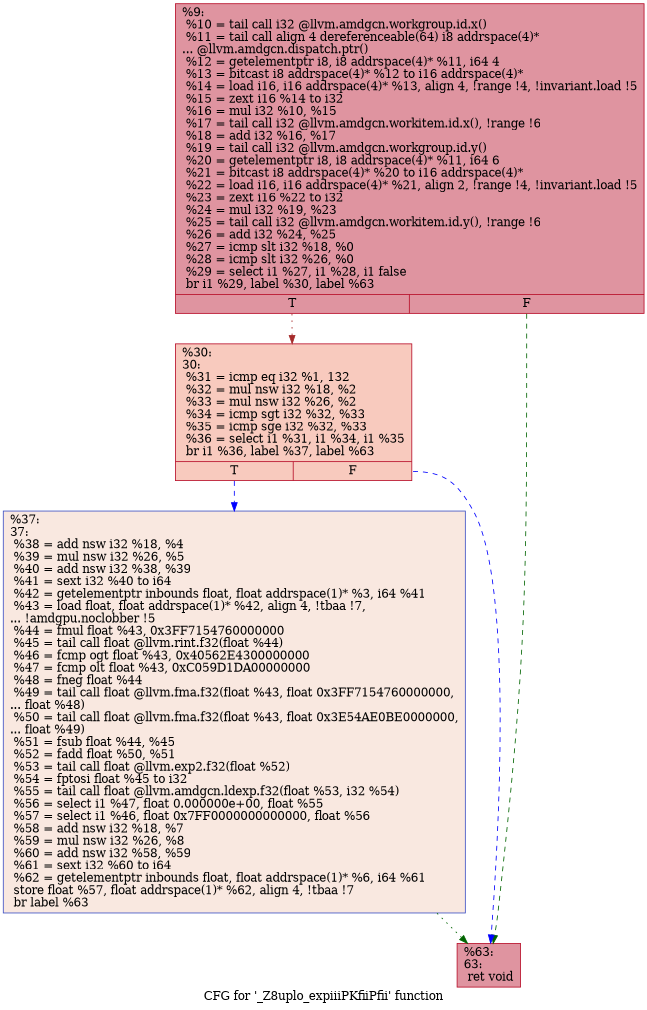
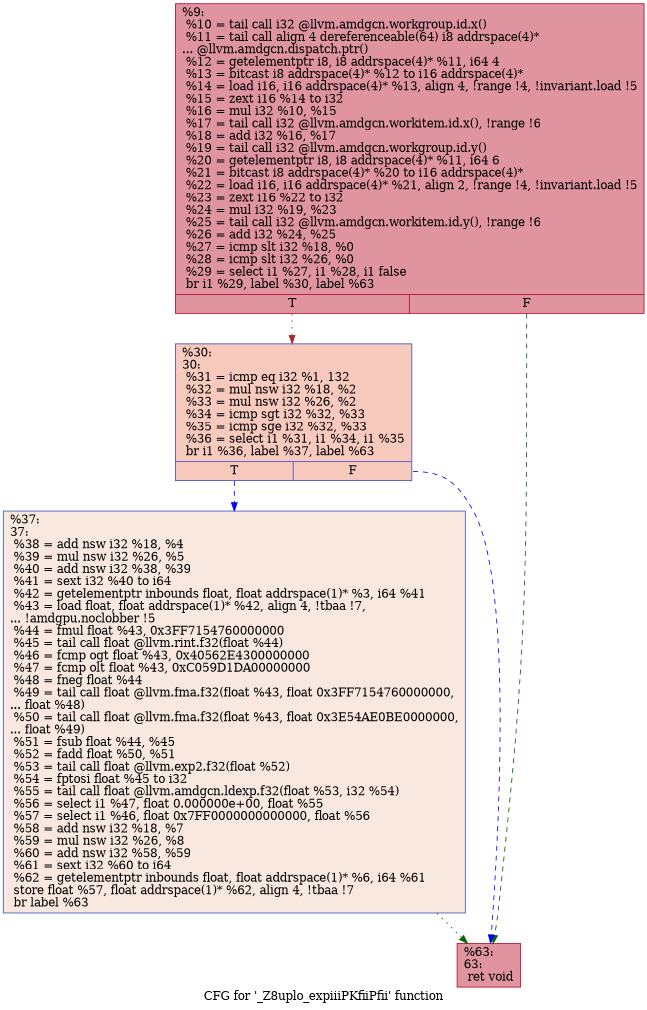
(294, 412) -> (294, 412)
